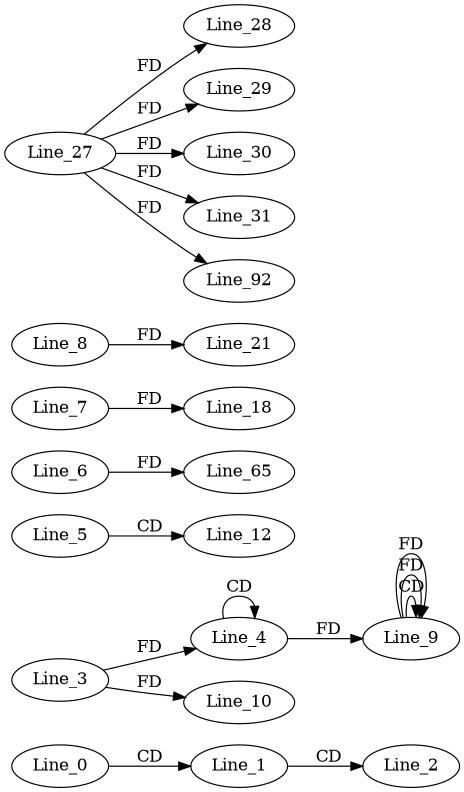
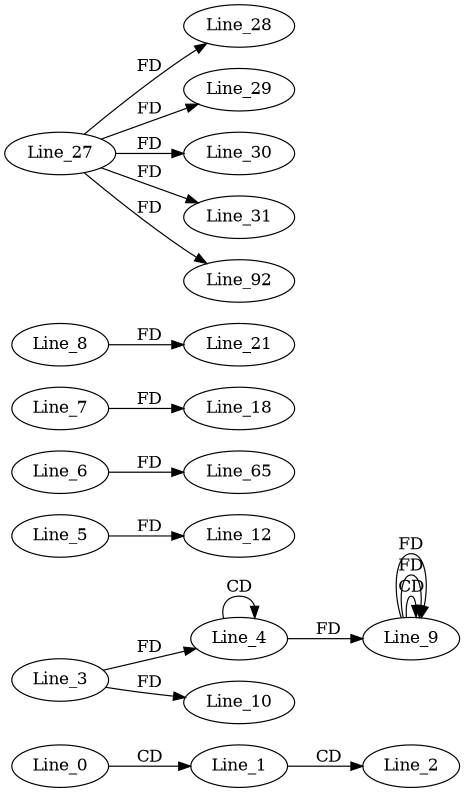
(150, 527) -> (150, 527)
